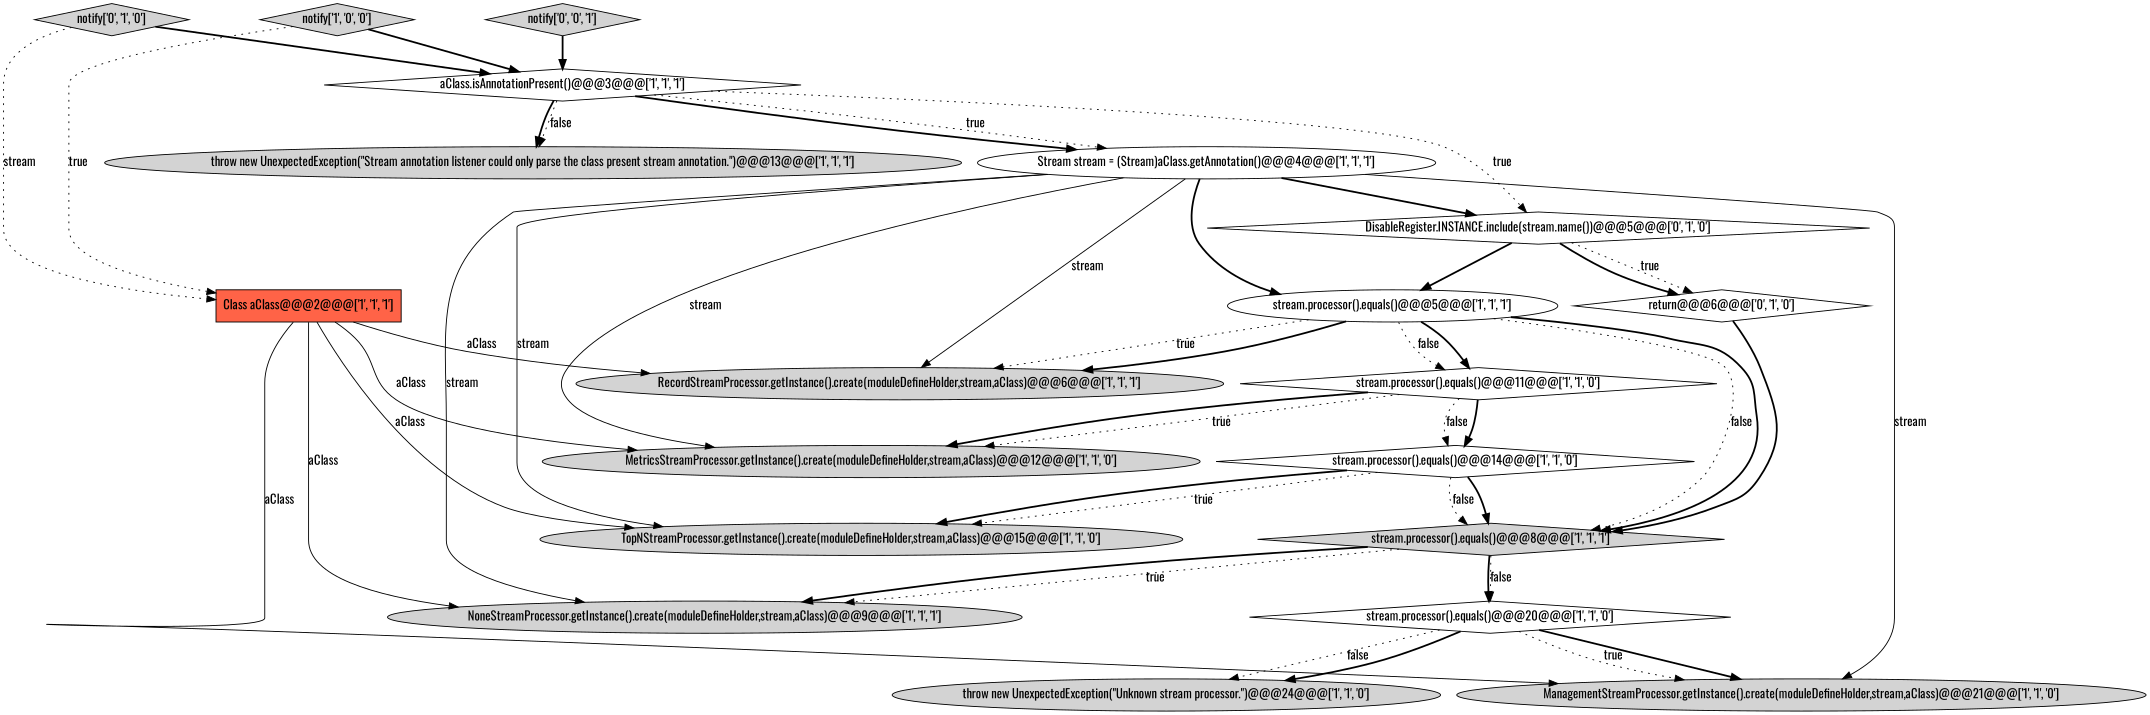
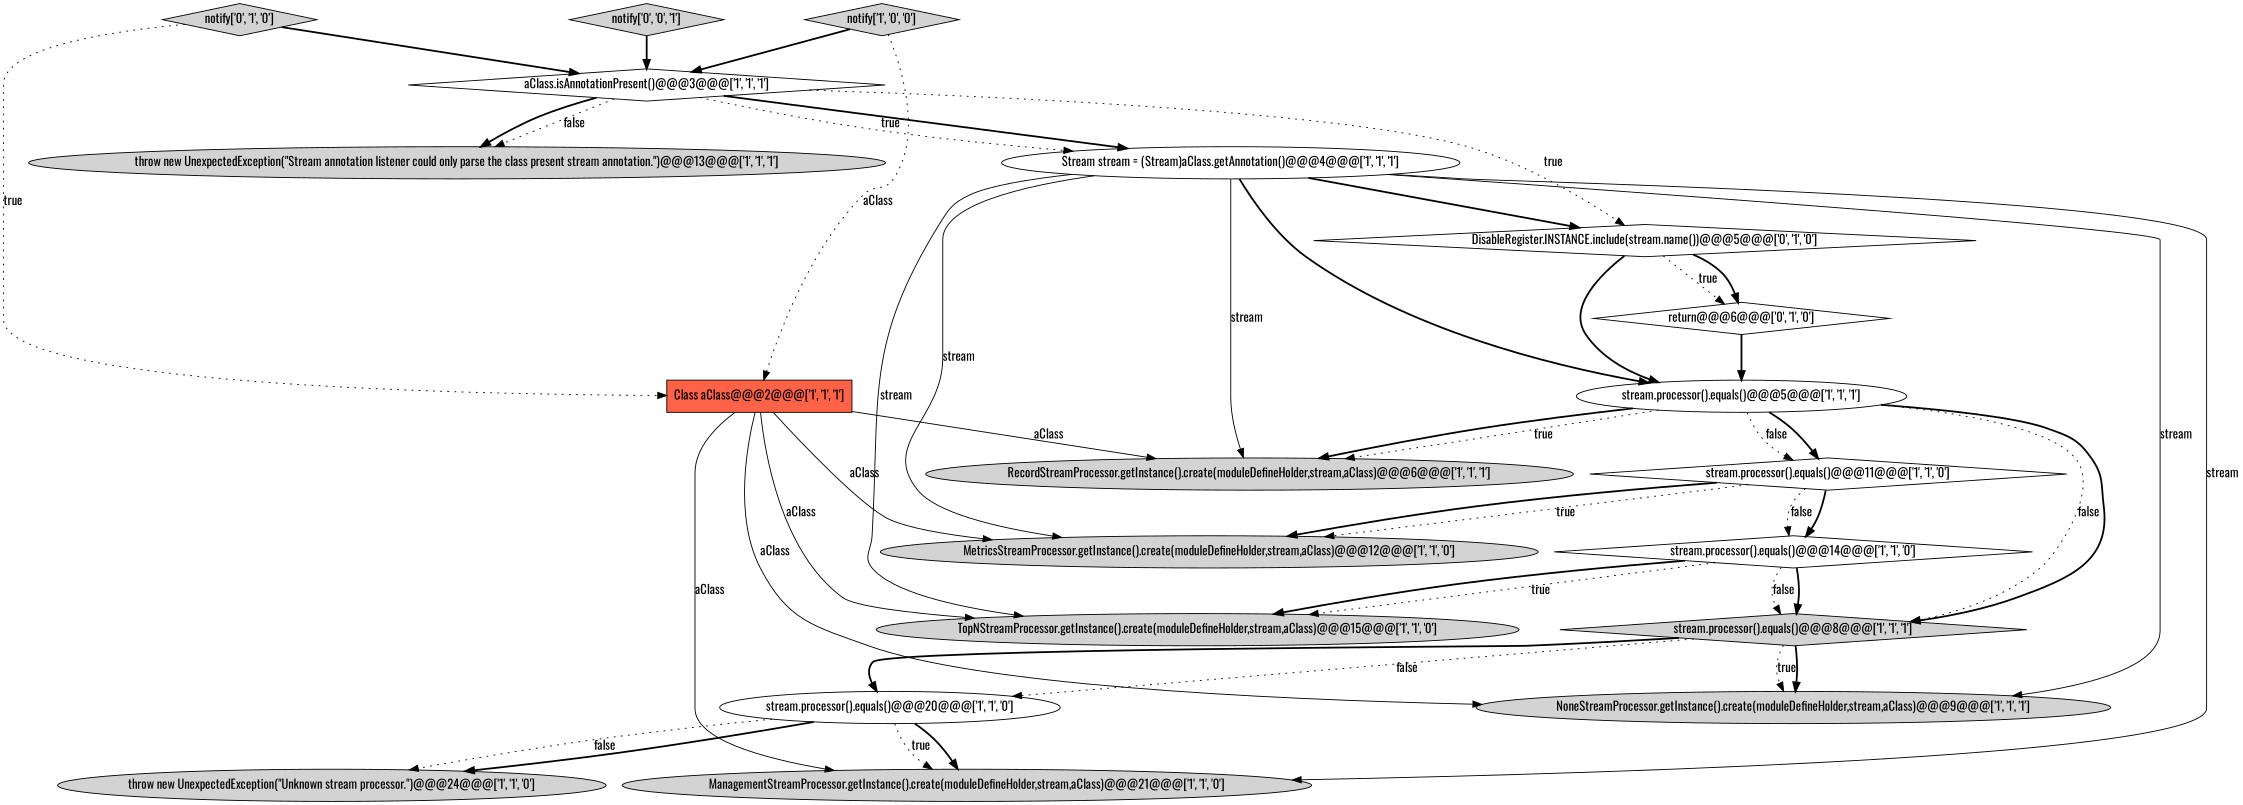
(20, 163) -> (13, 202)
(79, 163) -> (878, 202)
(1764, 469) -> (1741, 353)
(1490, 617) -> (890, 708)
